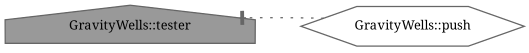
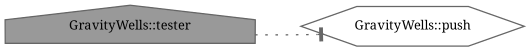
(285, 18) -> (286, 35)
